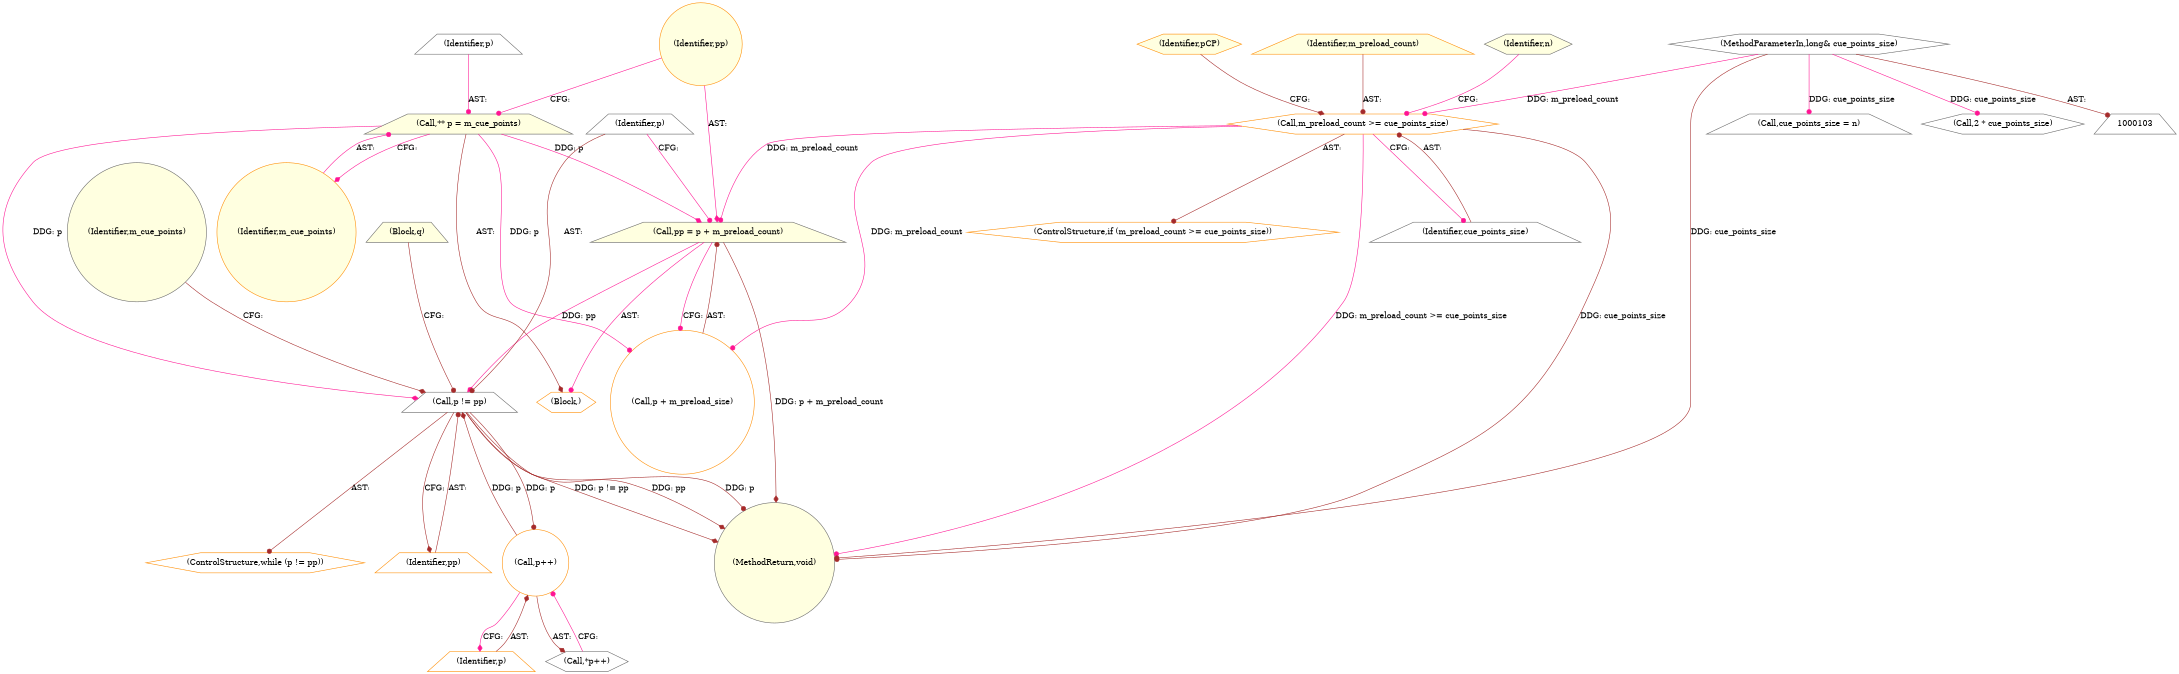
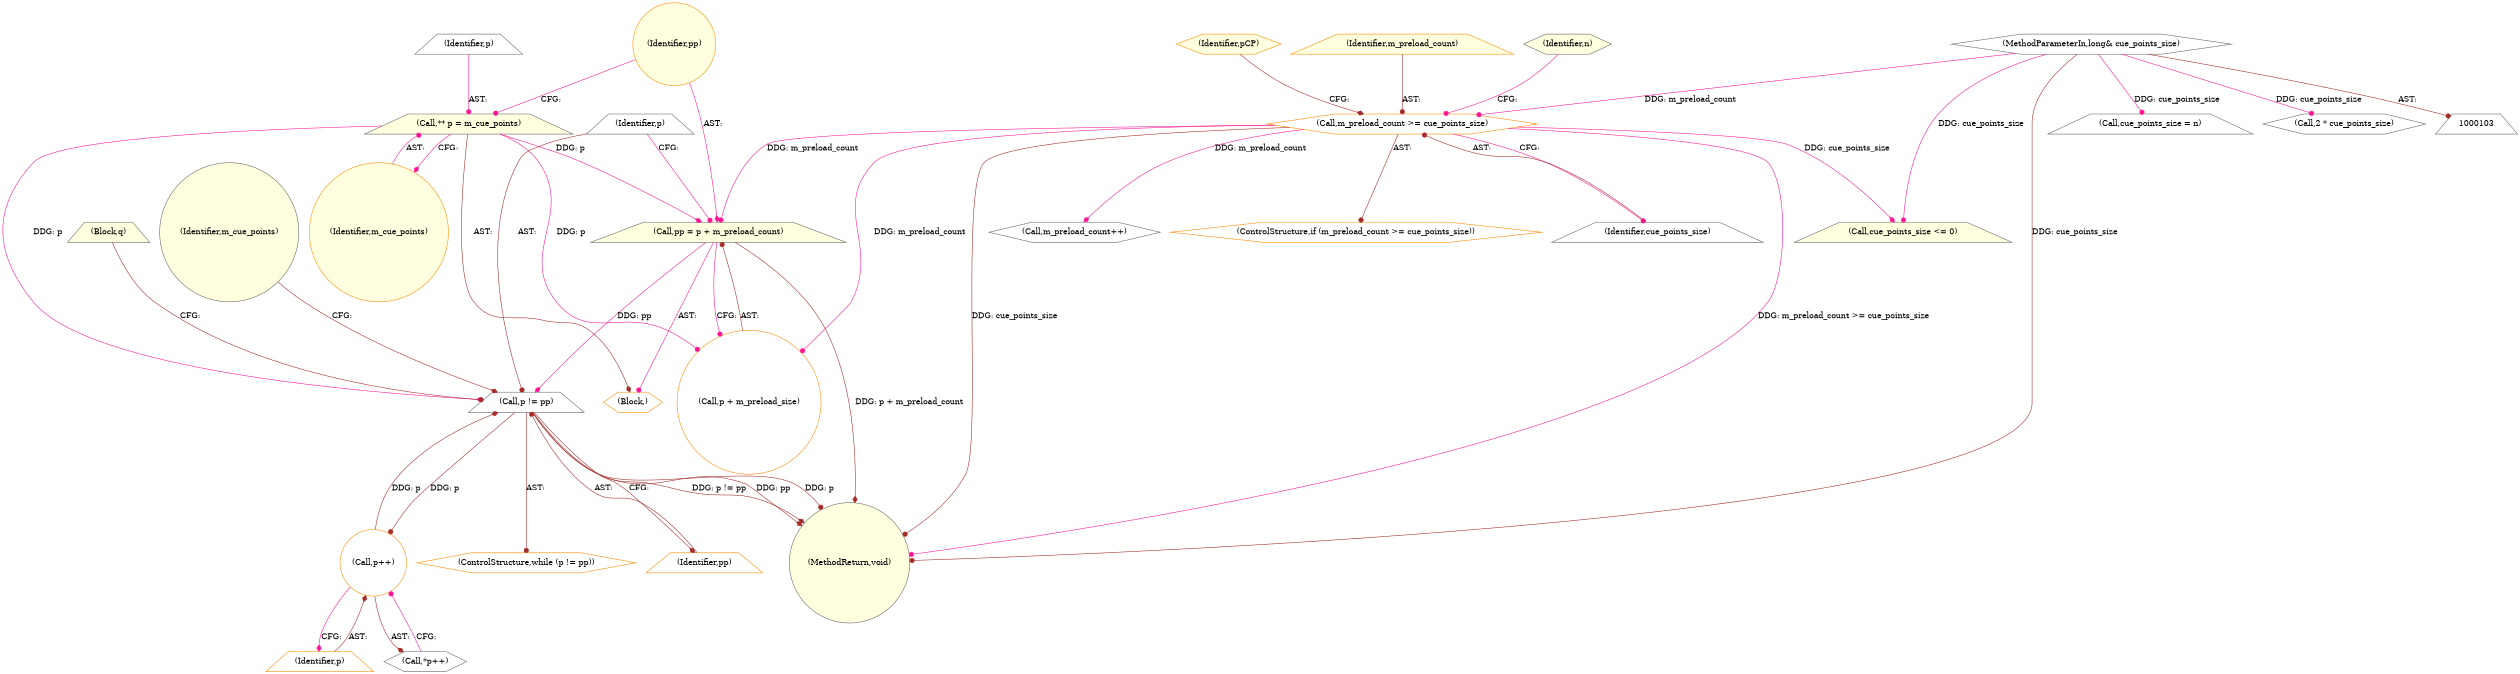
none -> (1075, 232)
none -> (1903, 232)
